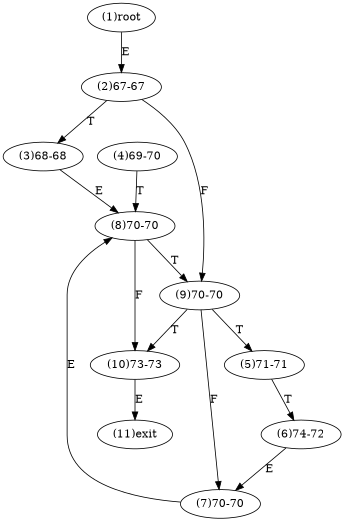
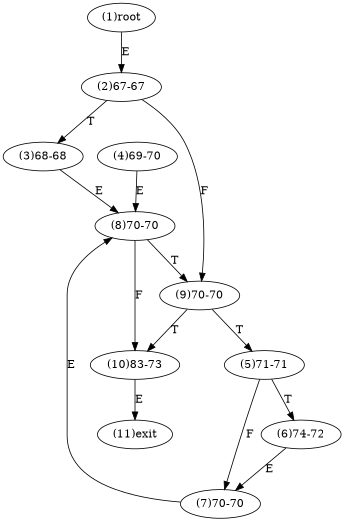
(140, 191) -> (140, 191)
(135, 365) -> (135, 365)
(210, 396) -> (243, 430)
